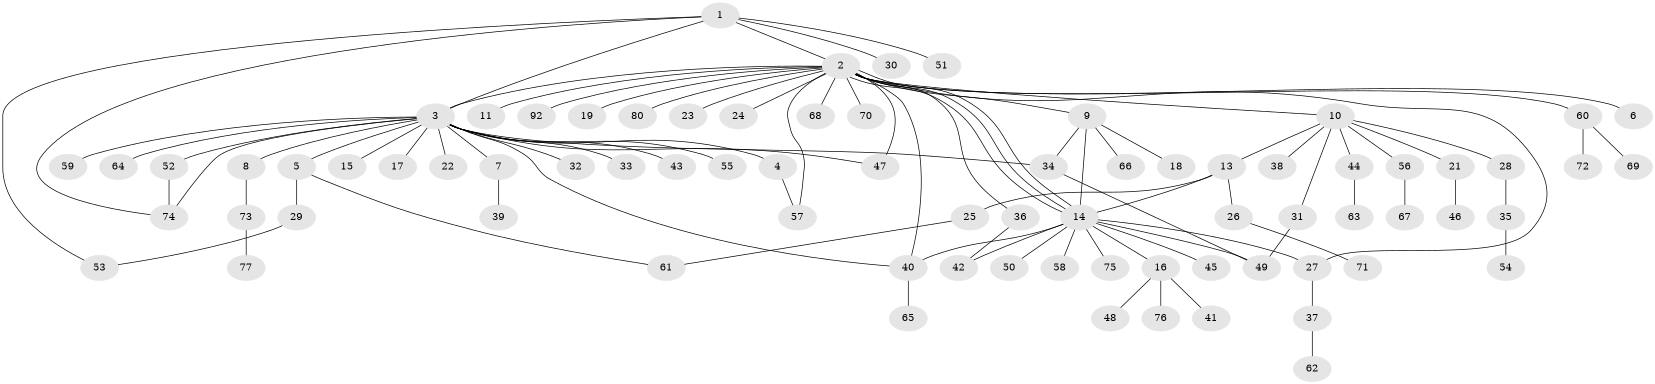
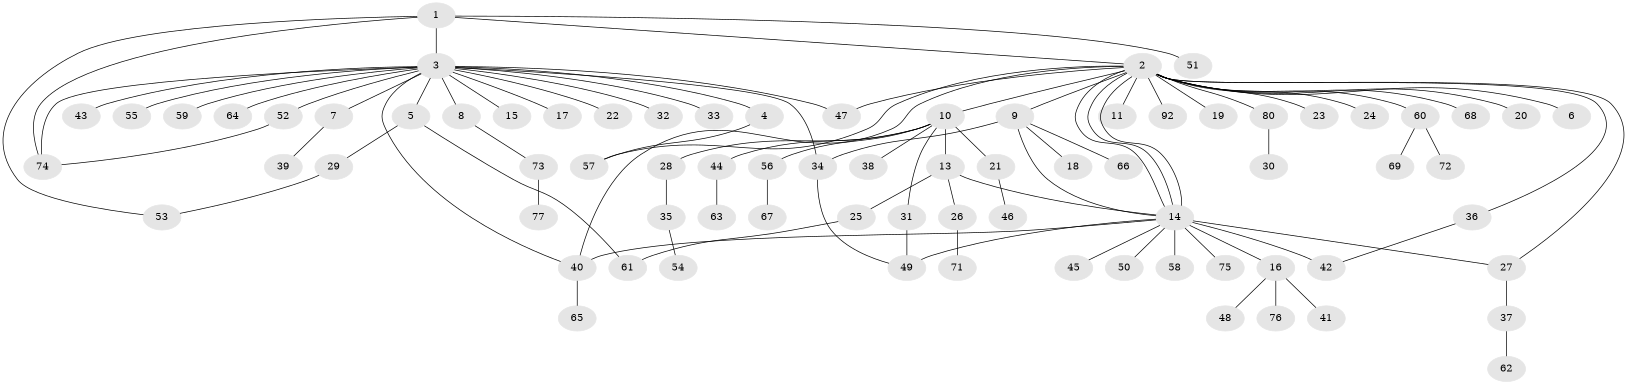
(808, 36) -> (1269, 142)
(634, 74) -> none
(866, 116) -> (1521, 116)
